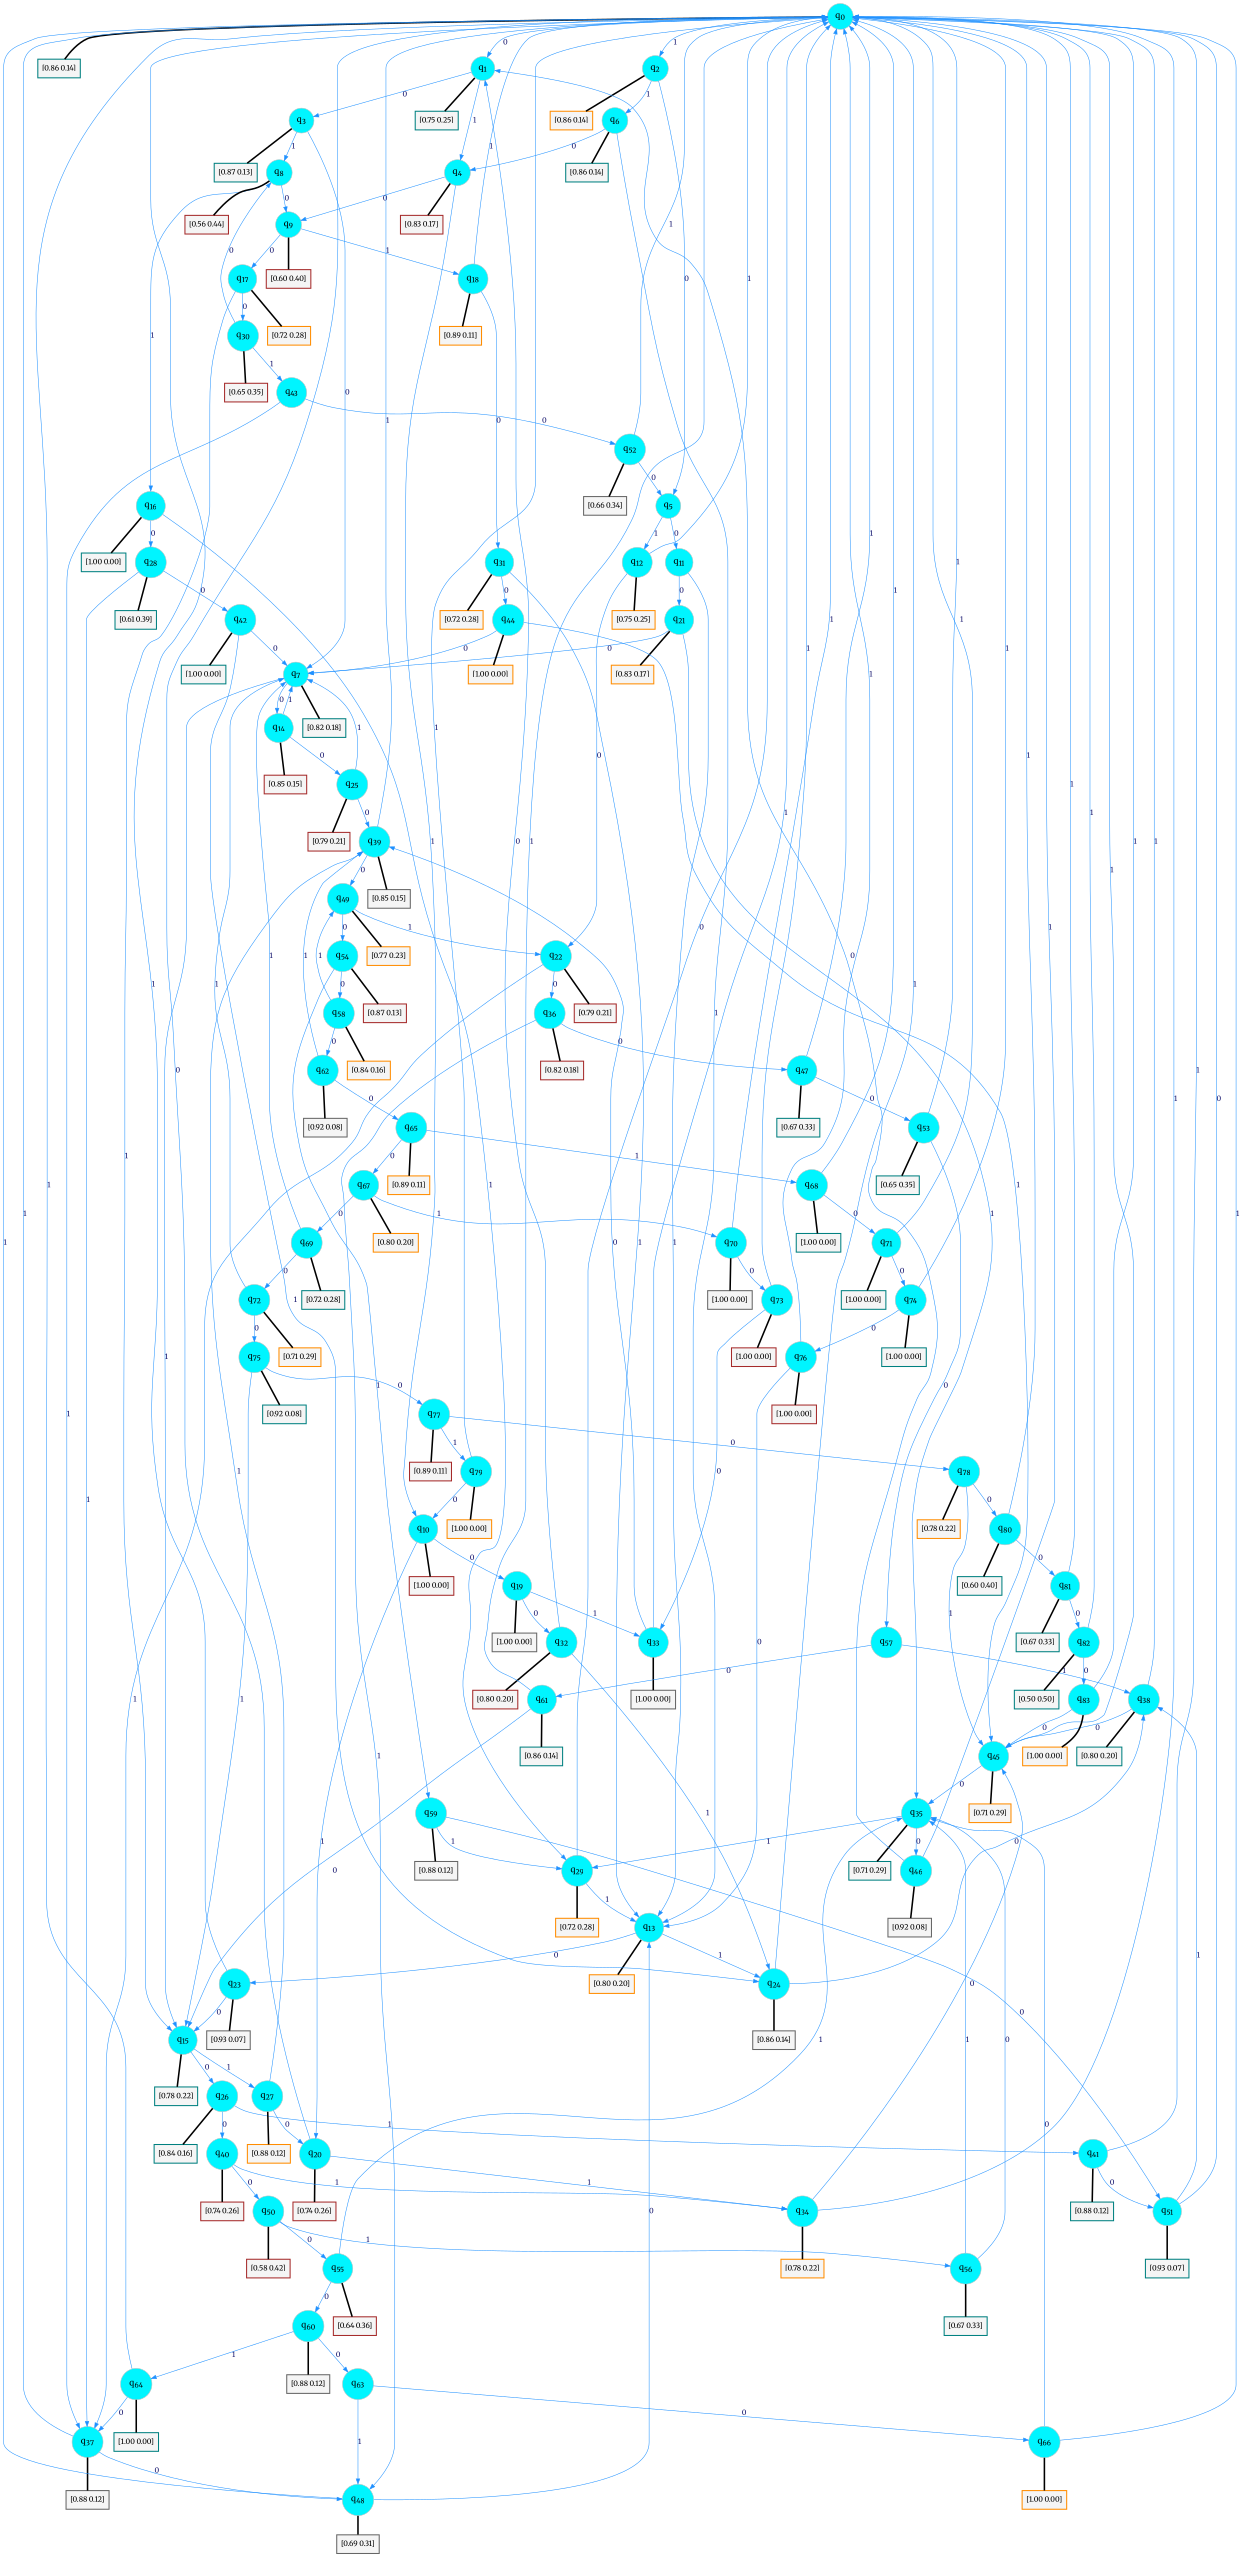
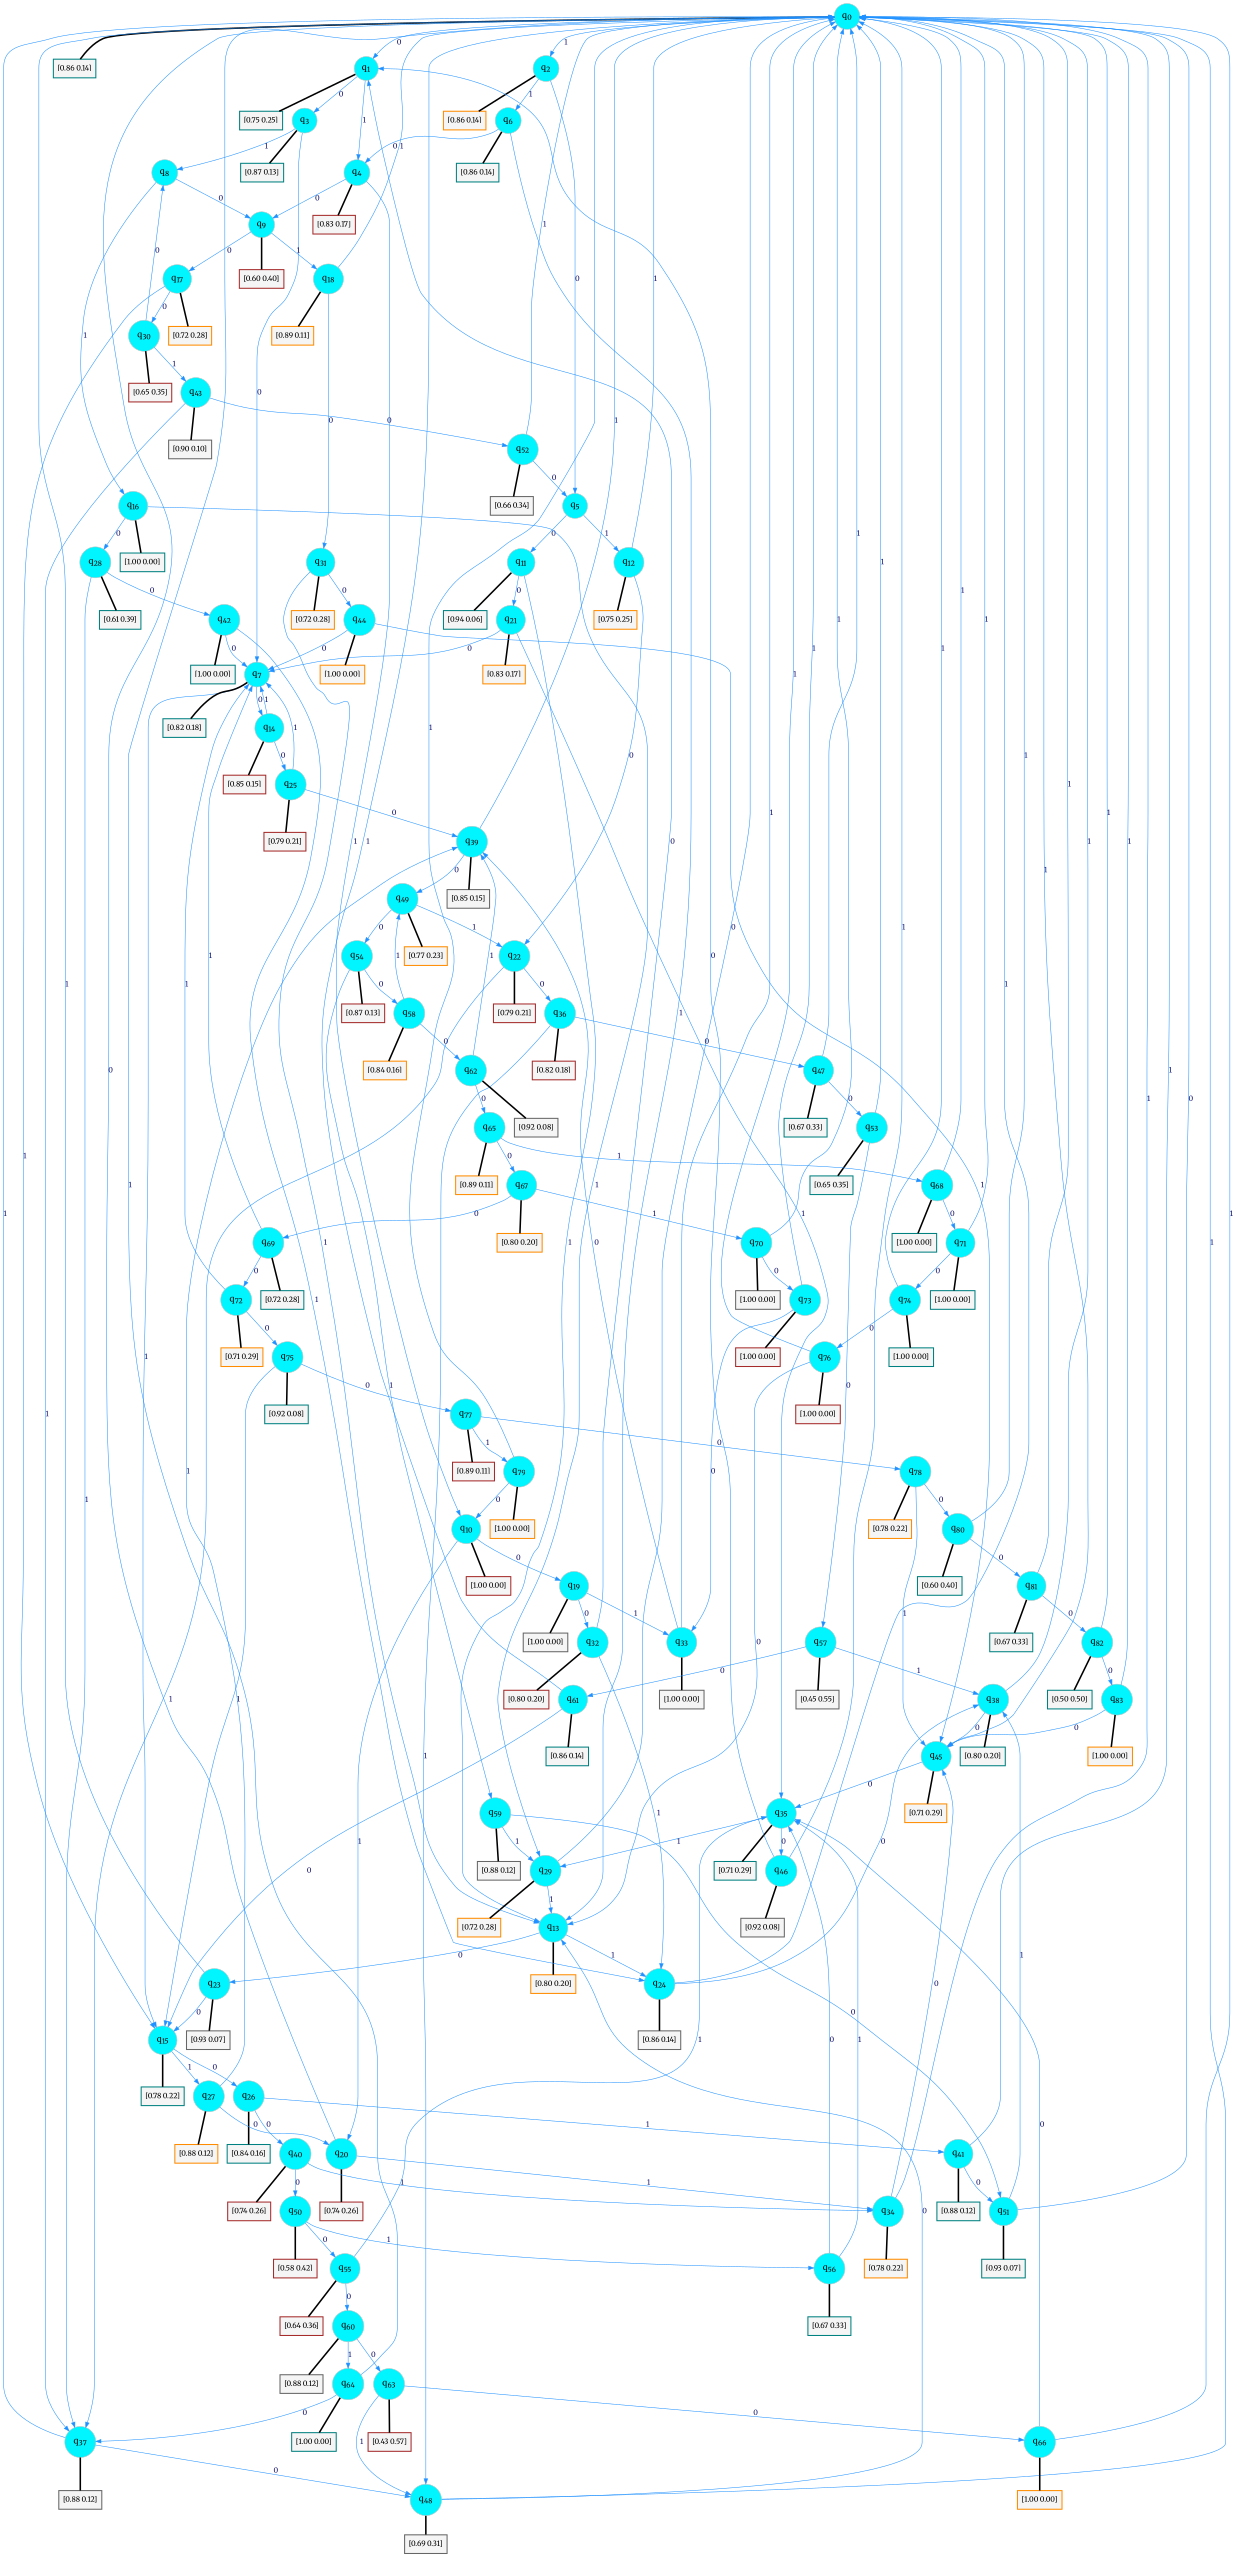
(207, 225) -> none
none -> (190, 449)
none -> (465, 620)
none -> (817, 1700)
none -> (390, 2442)
